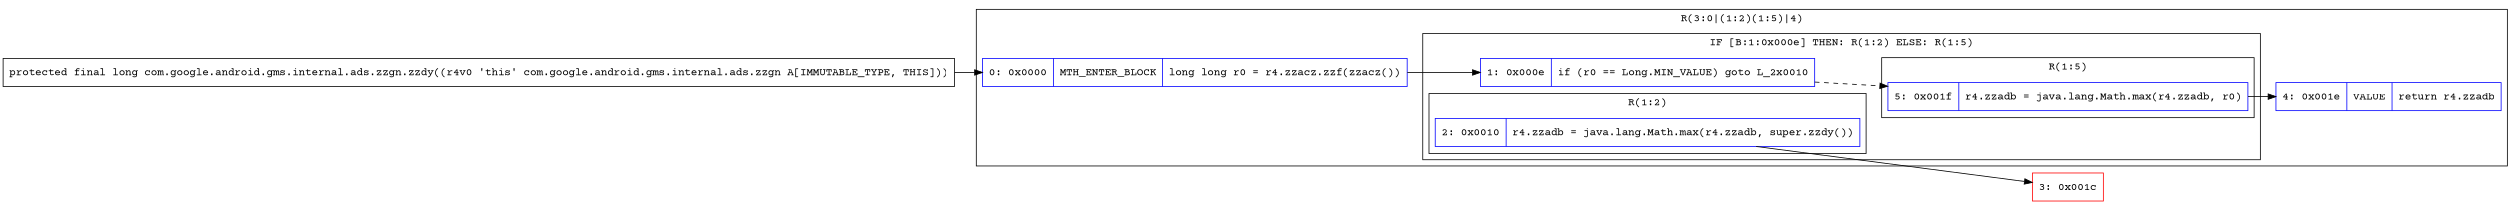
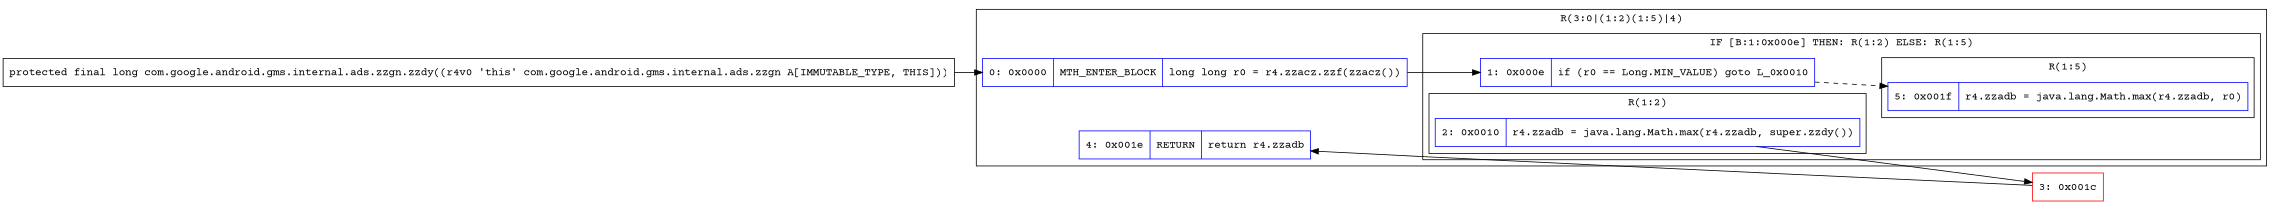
(1683, 72) -> (1683, 72)
(2369, 96) -> (1176, 145)
(2258, 97) -> (1729, 171)
